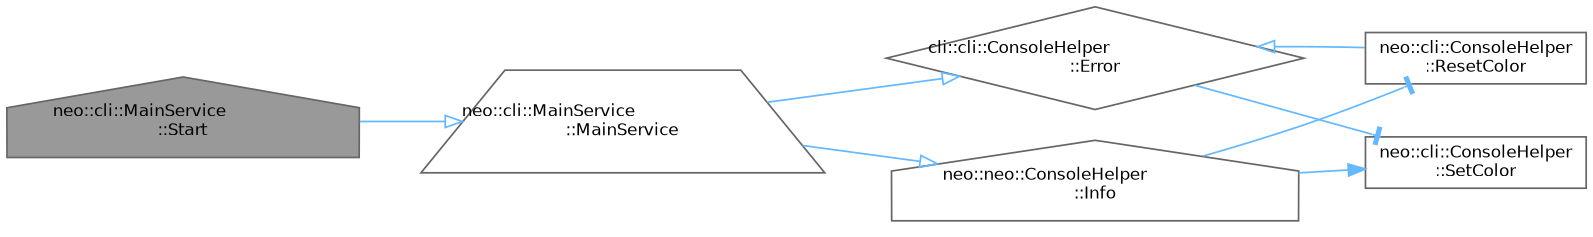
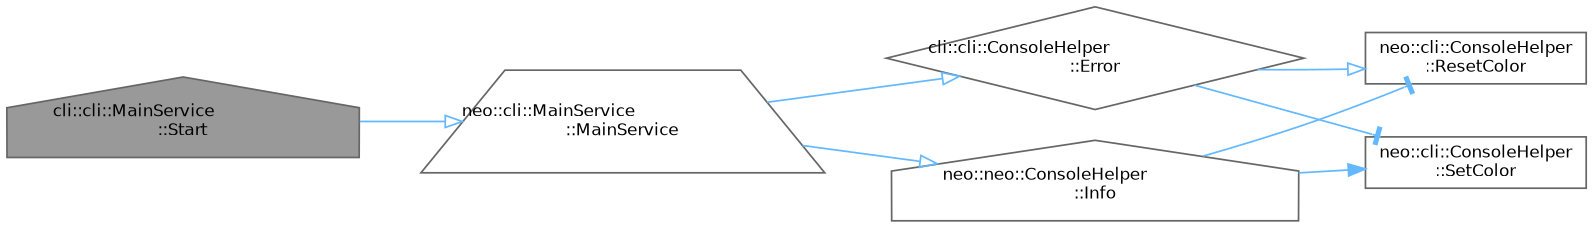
(1320, 47) -> (1302, 70)
(183, 121) -> (183, 121)
